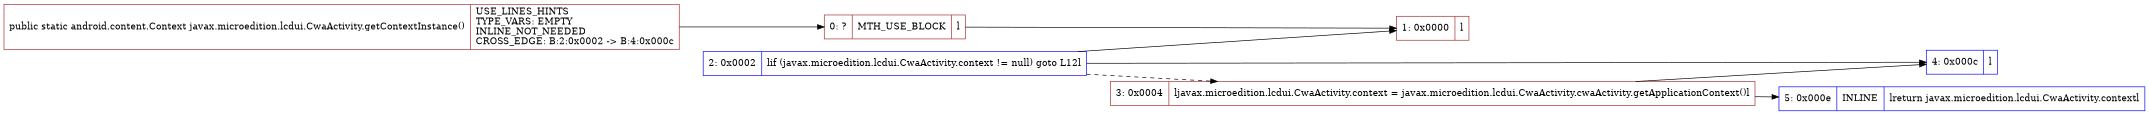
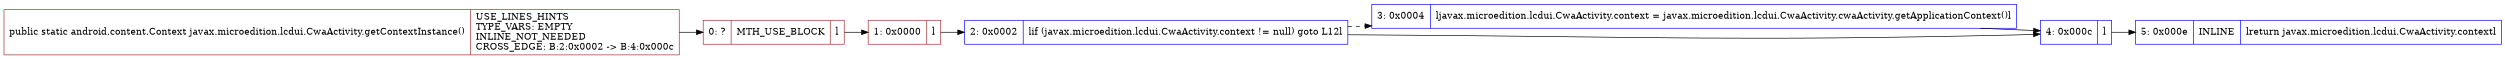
(1234, 41) -> (949, 32)
(1433, 93) -> (1694, 16)
(1763, 97) -> (2120, 32)
